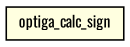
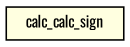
(65, 24) -> (65, 24)
